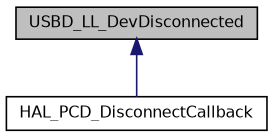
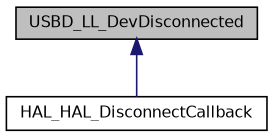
(137, 114) -> (137, 114)
